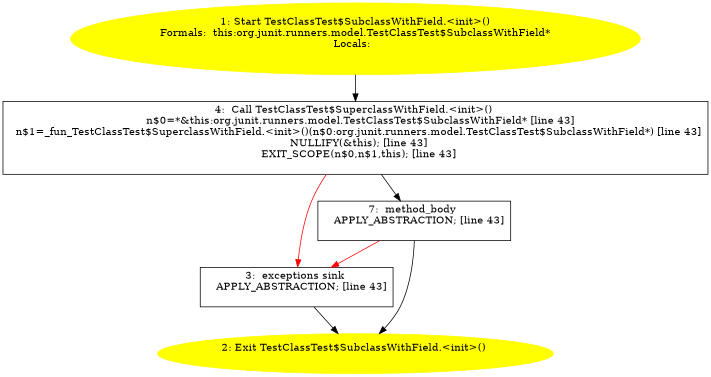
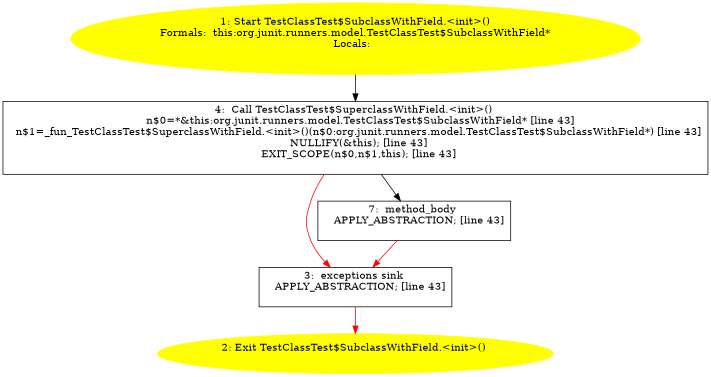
(407, 288) -> none
(323, 317) -> (355, 316)
